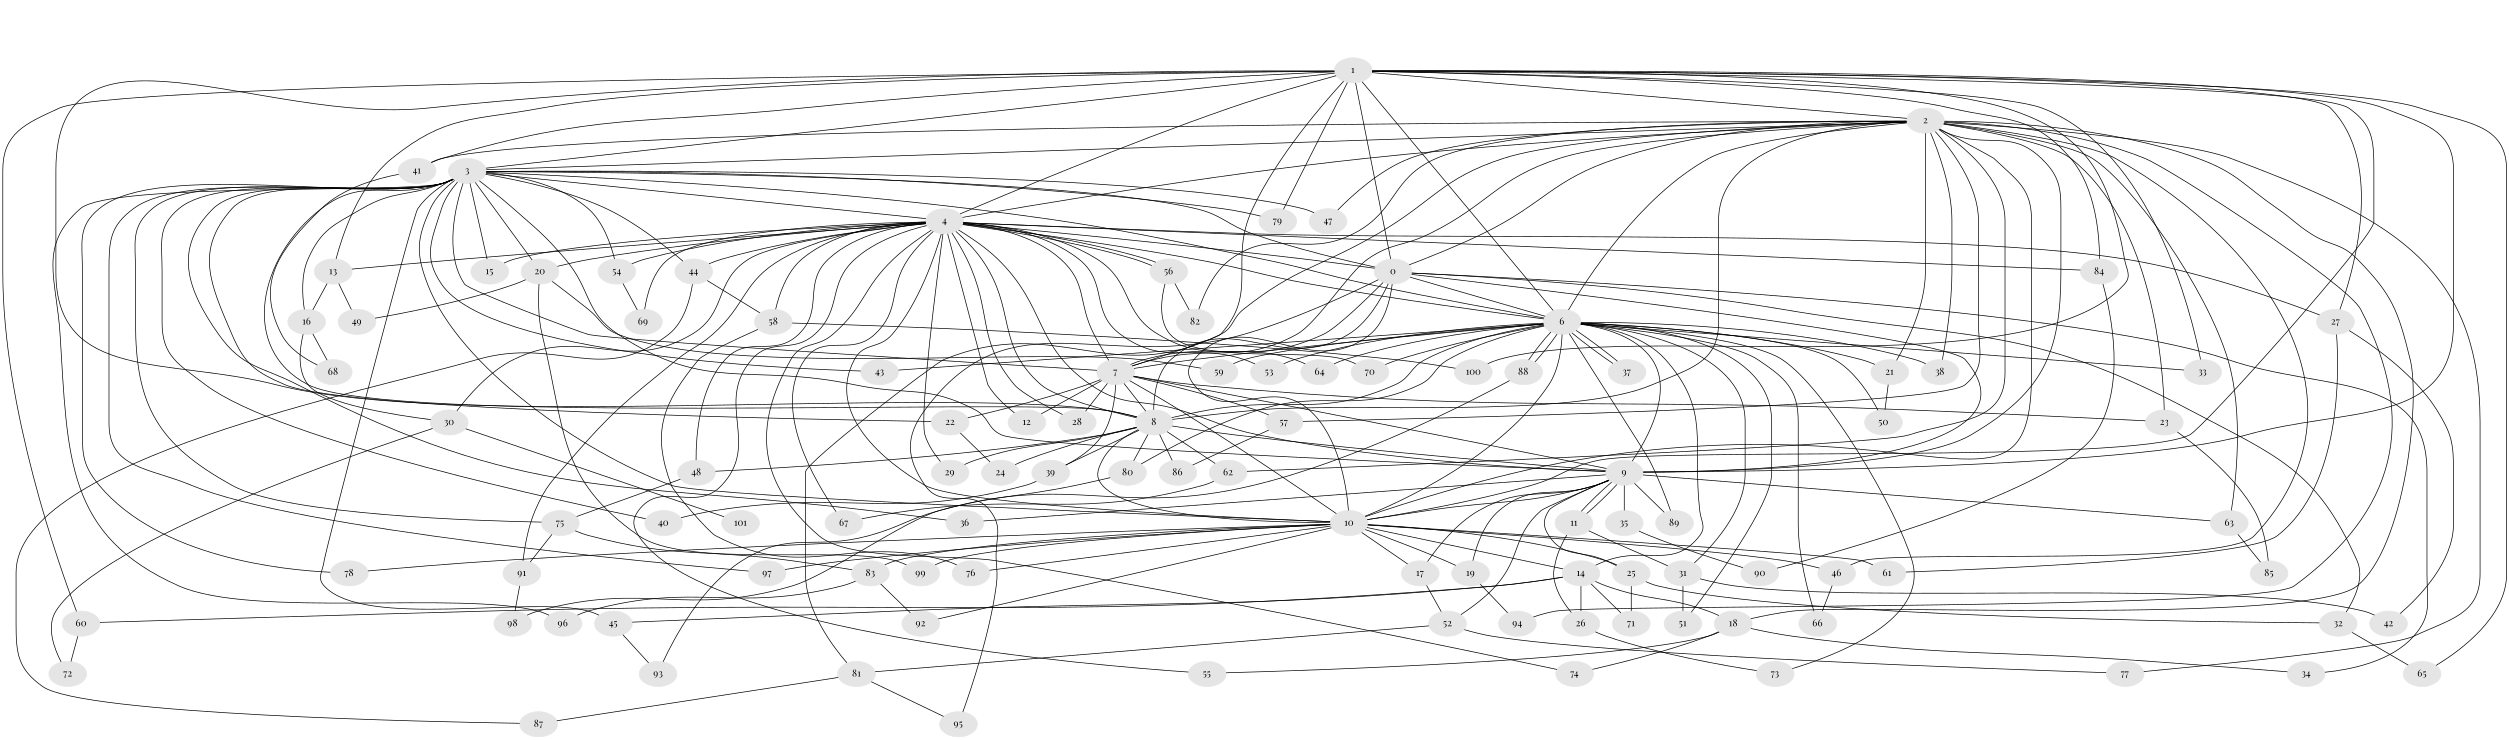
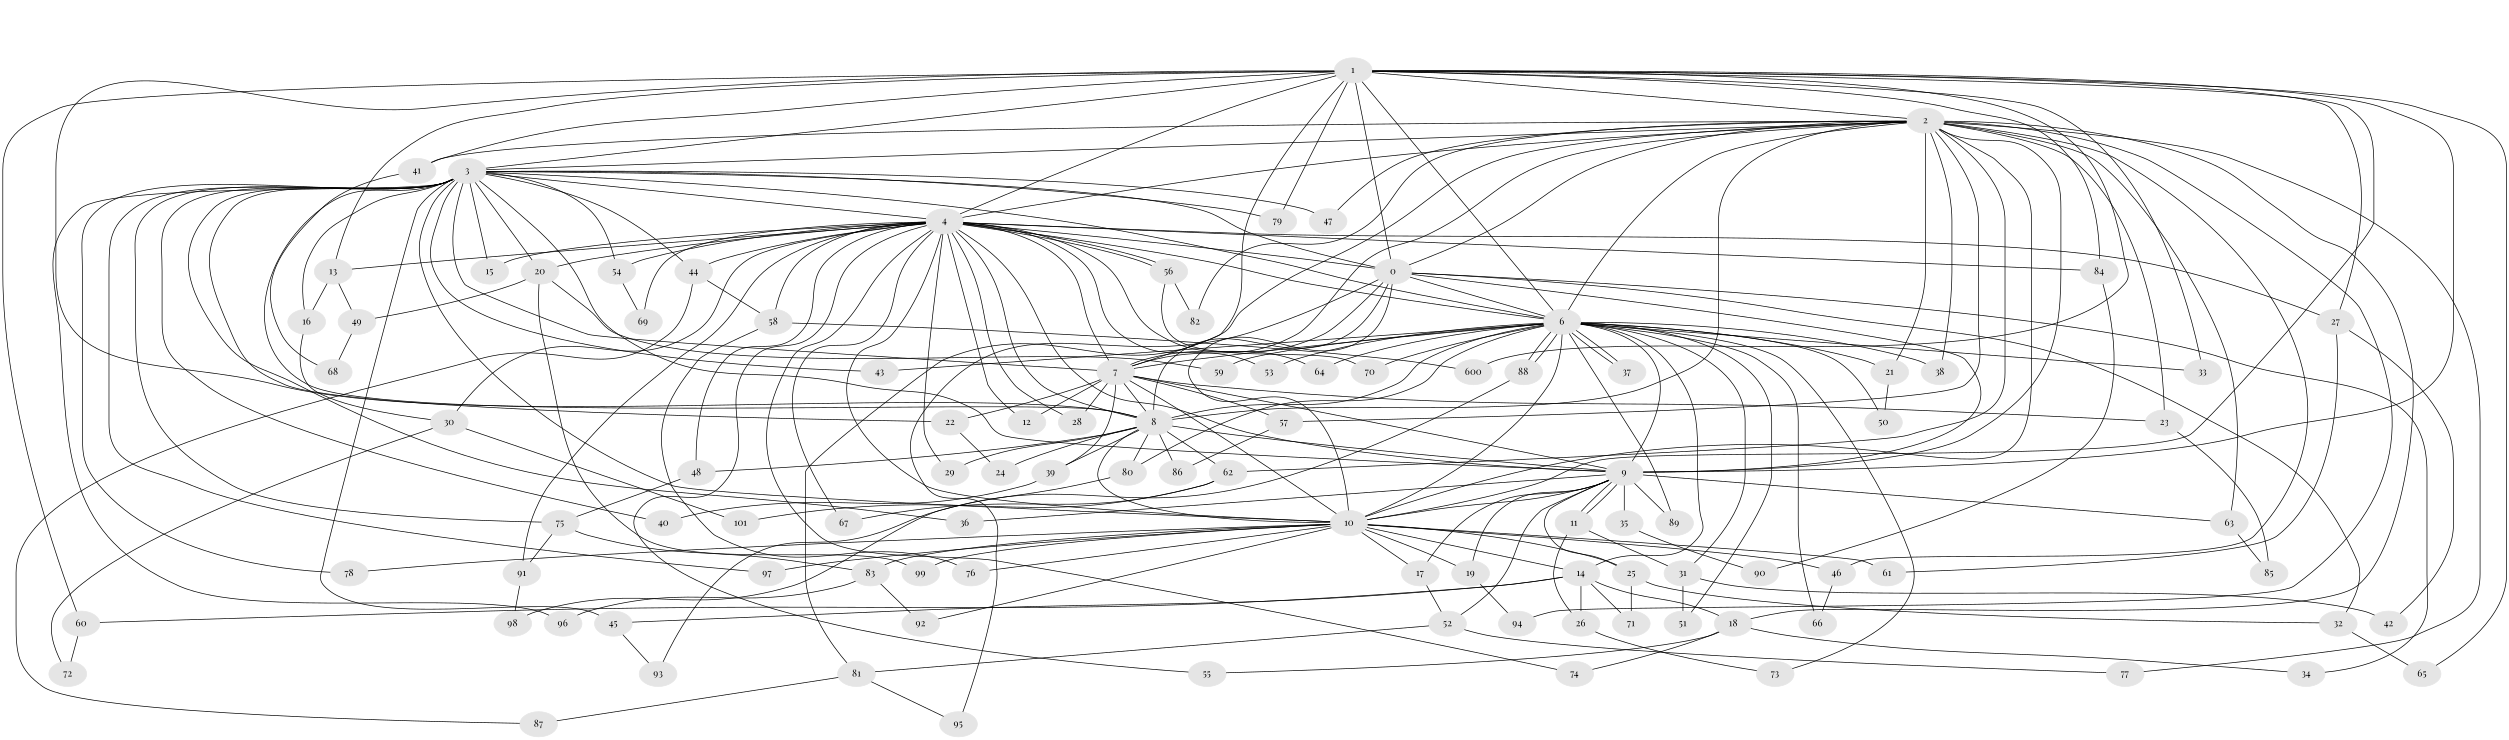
(320, 347) -> (345, 347)
(1473, 372) -> (1473, 372)
none -> (987, 506)
